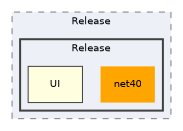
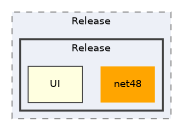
(128, 84) -> (128, 84)
